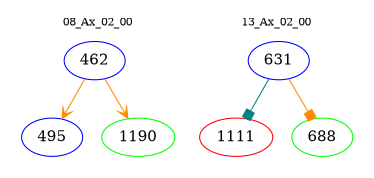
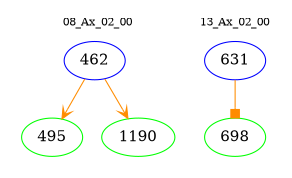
(52, 137) -> (52, 137)
(236, 137) -> none
(322, 137) -> (235, 137)
